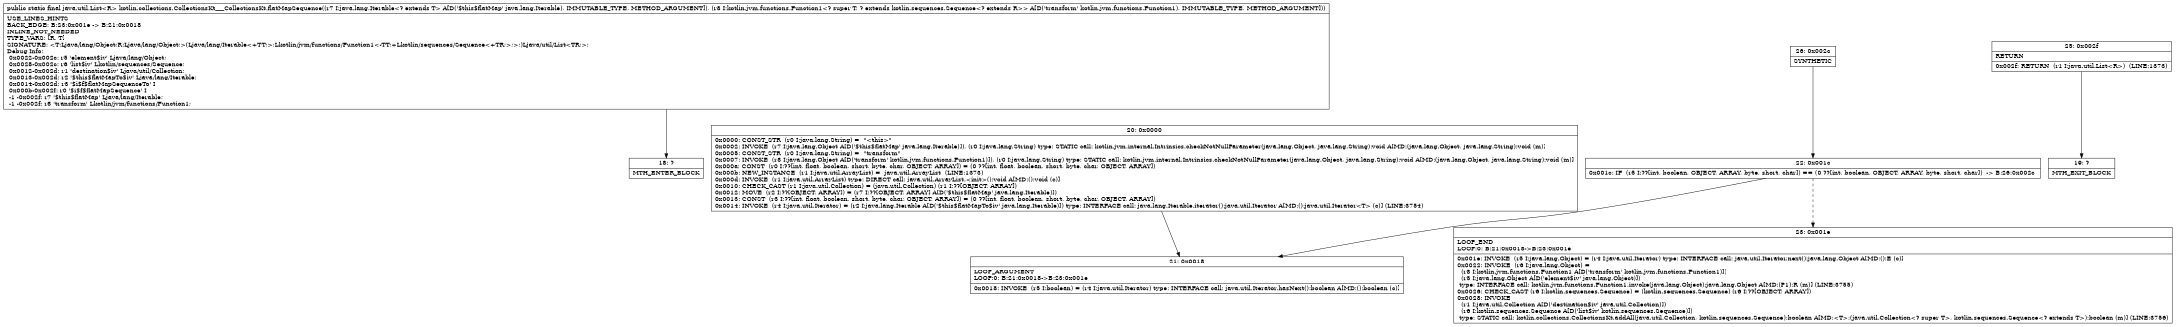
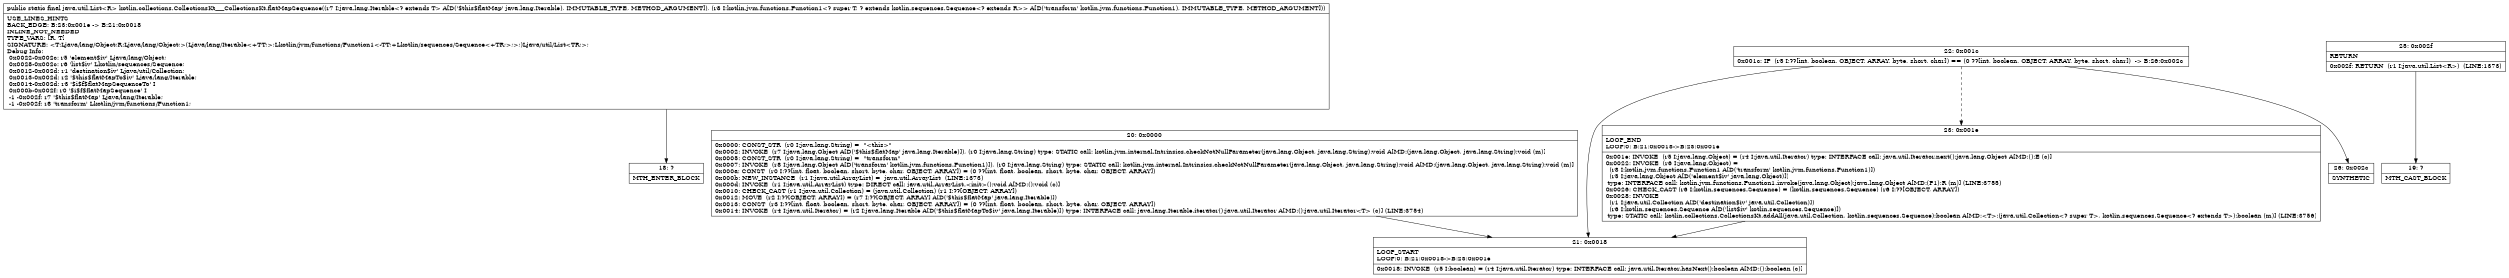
(1813, 110) -> (2217, 89)
(2082, 173) -> (2416, 178)
none -> (1711, 229)
(1004, 272) -> (1398, 252)
